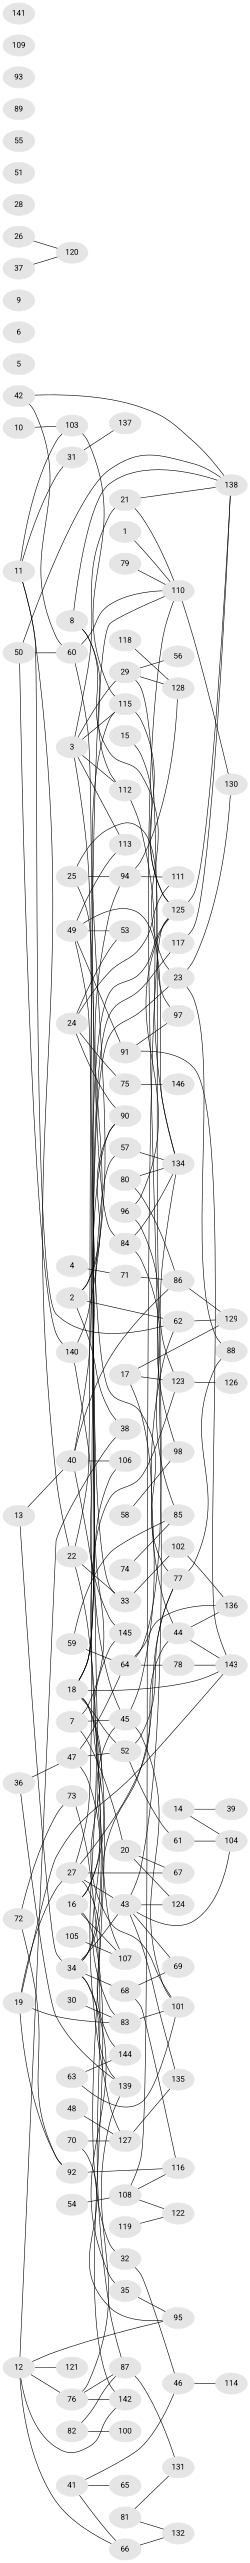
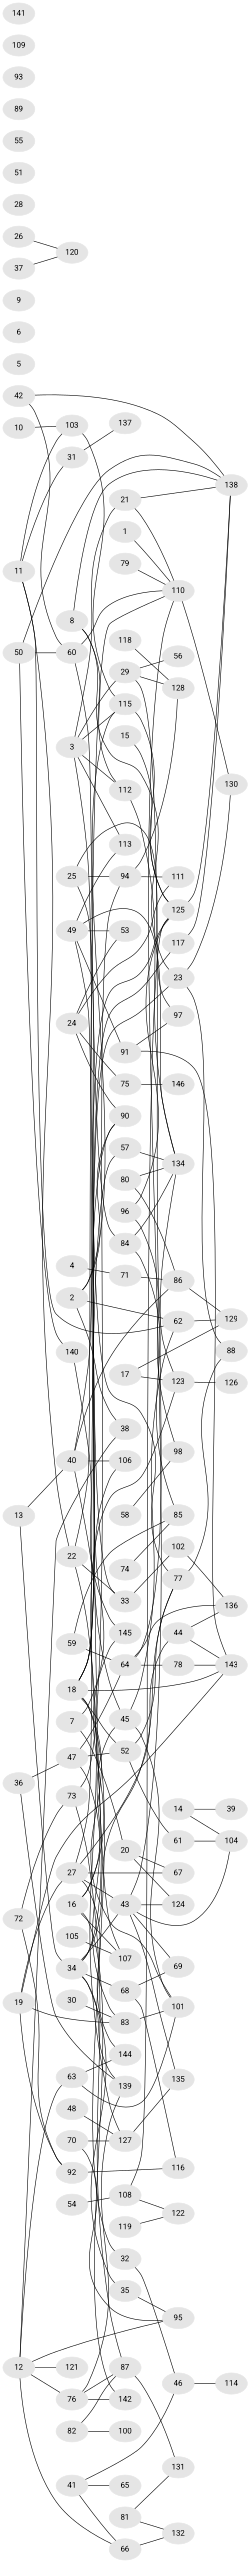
(99, 1114) -> (102, 1314)
(152, 1504) -> none
(103, 1720) -> none
(152, 2182) -> none
(57, 2448) -> (31, 2219)
